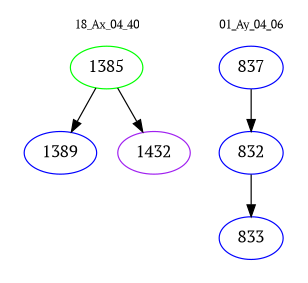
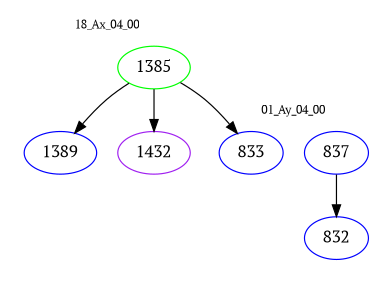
(107, 25) -> (107, 25)
(252, 25) -> (294, 111)
(251, 190) -> (217, 111)
